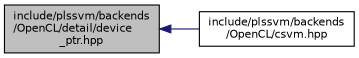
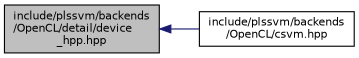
(82, 29) -> (82, 29)
